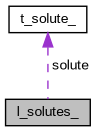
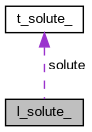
(48, 112) -> (44, 112)
